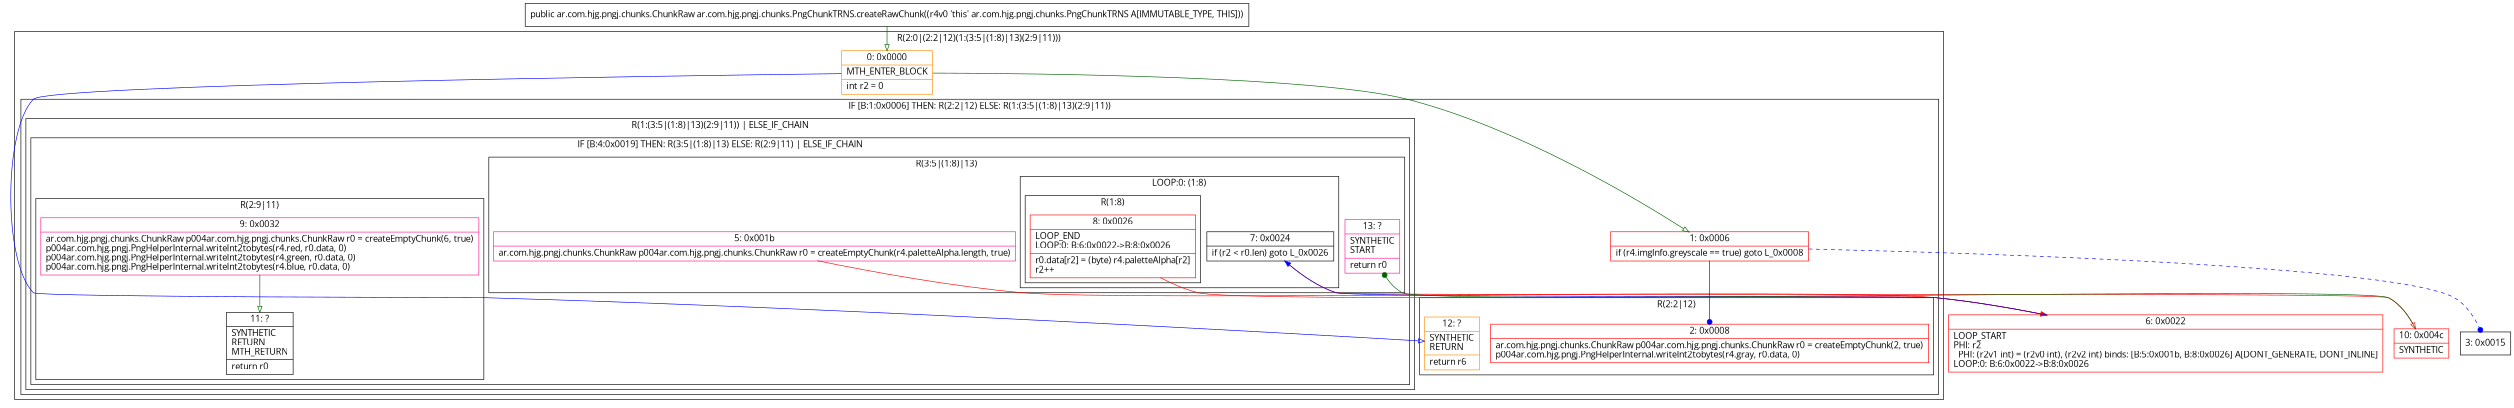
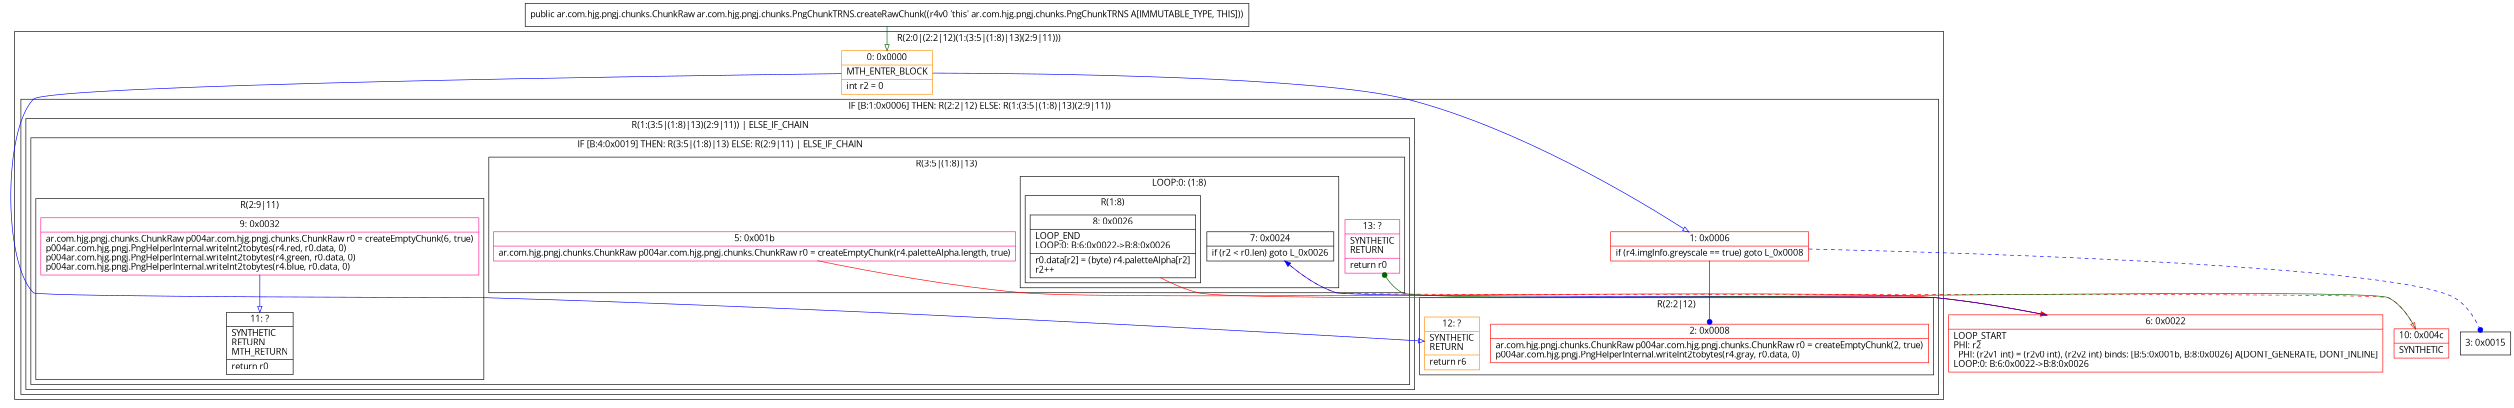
(1323, 87) -> (1323, 87)
(1113, 246) -> (1113, 246)
(1363, 250) -> (1367, 250)
(260, 290) -> (260, 290)
(1850, 294) -> (1850, 294)
